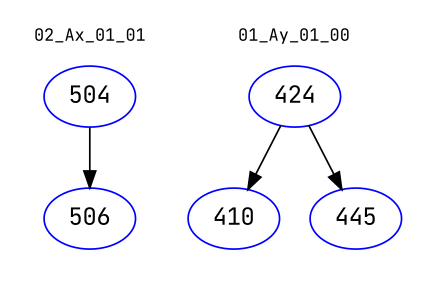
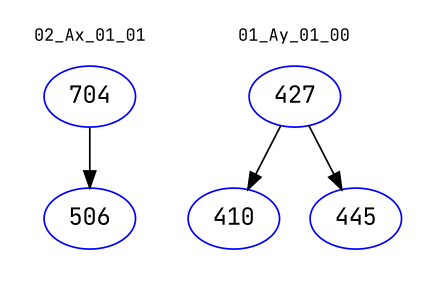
(90, 97) -> (90, 97)
(295, 97) -> (295, 97)
